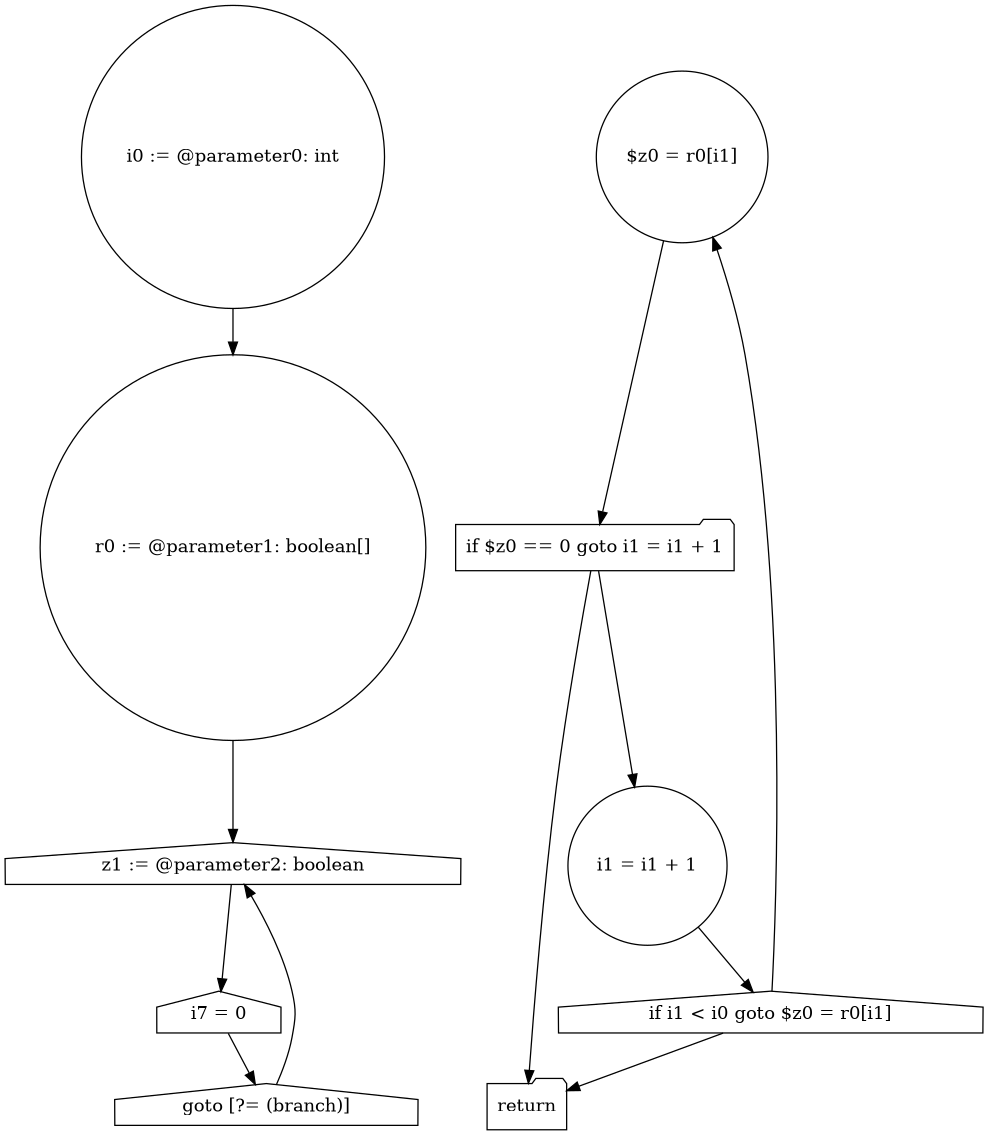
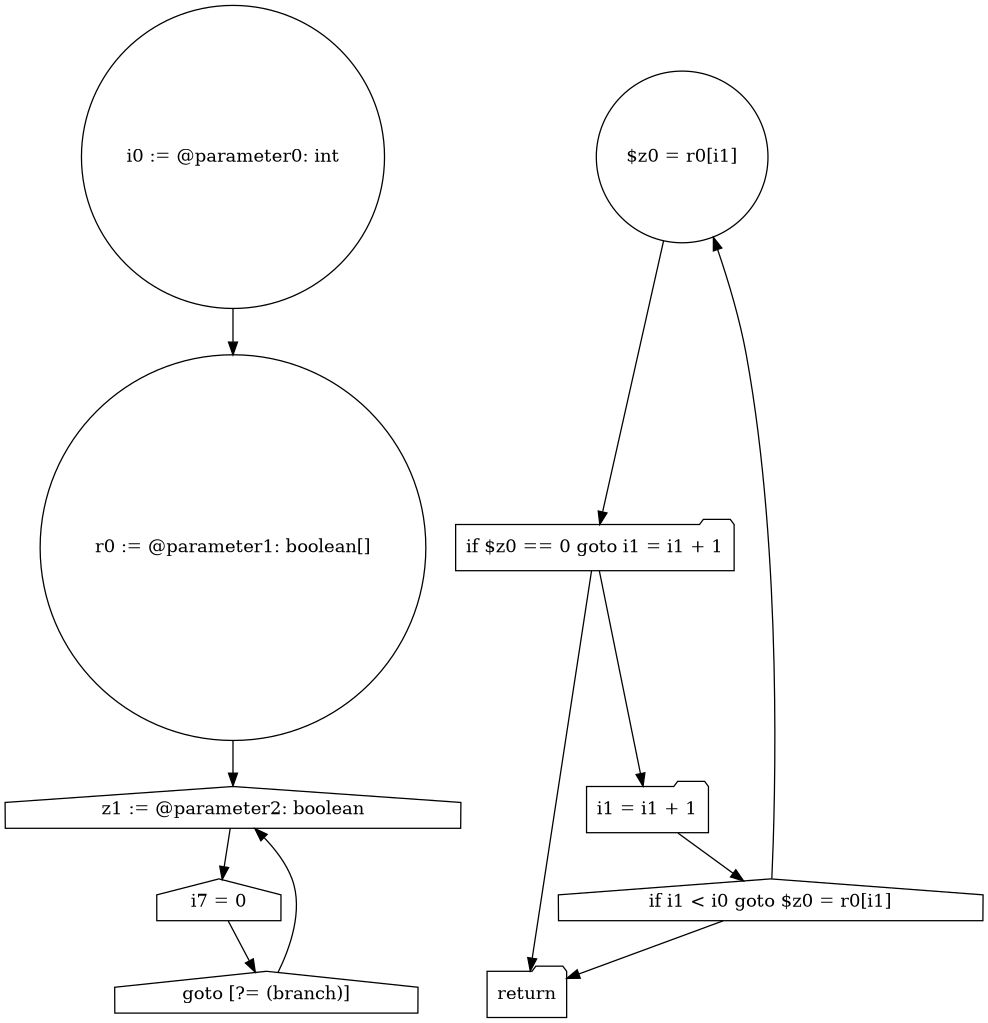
(648, 866) -> (648, 810)
